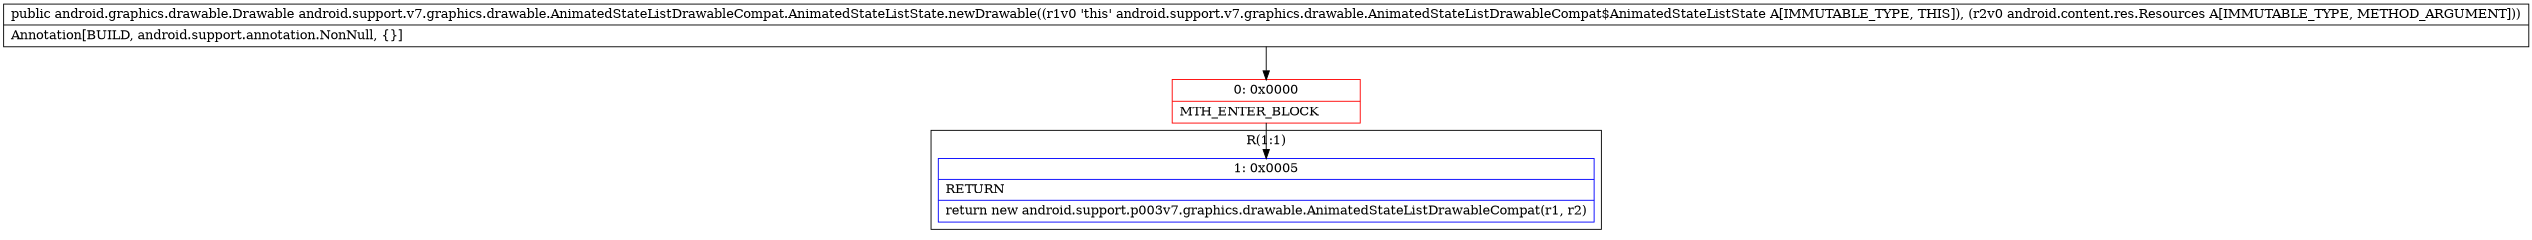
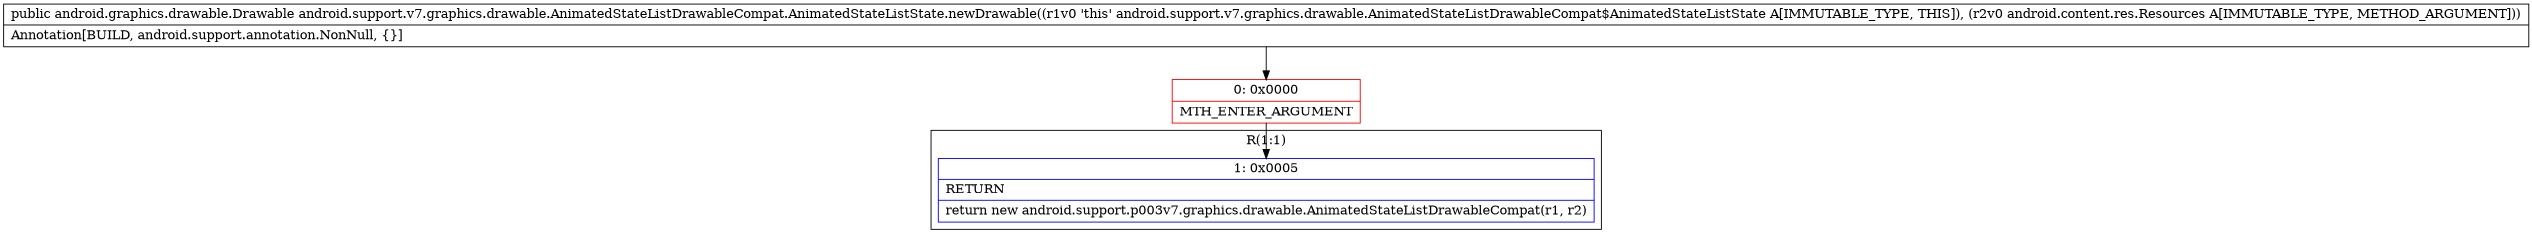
(1249, 112) -> (1266, 112)
